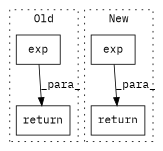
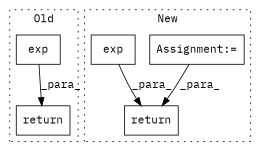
none -> (197, 50)
